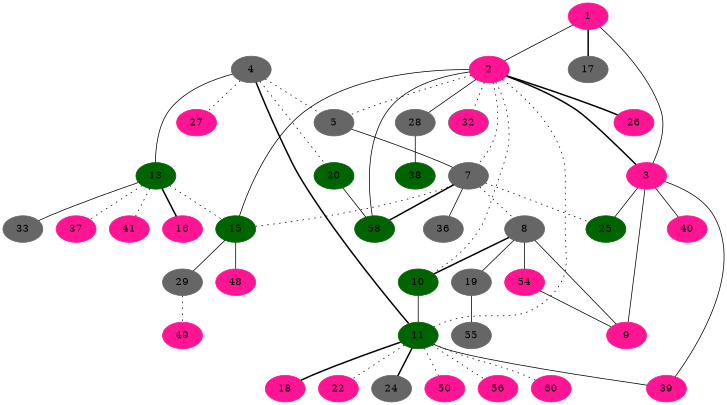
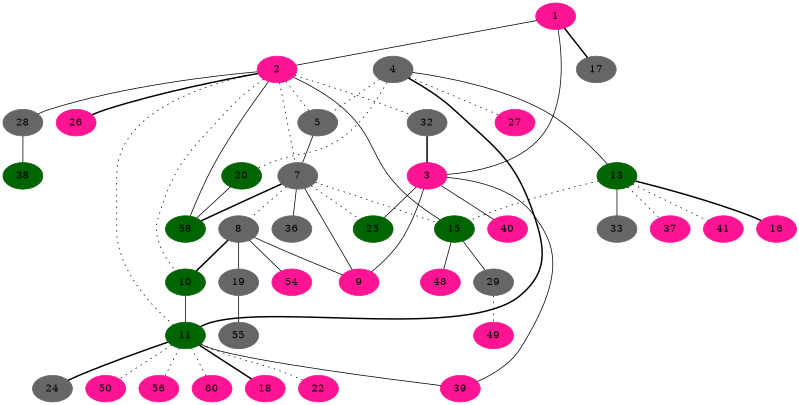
(578, 111) -> (427, 149)
(468, 123) -> (427, 123)
(576, 309) -> (328, 229)
